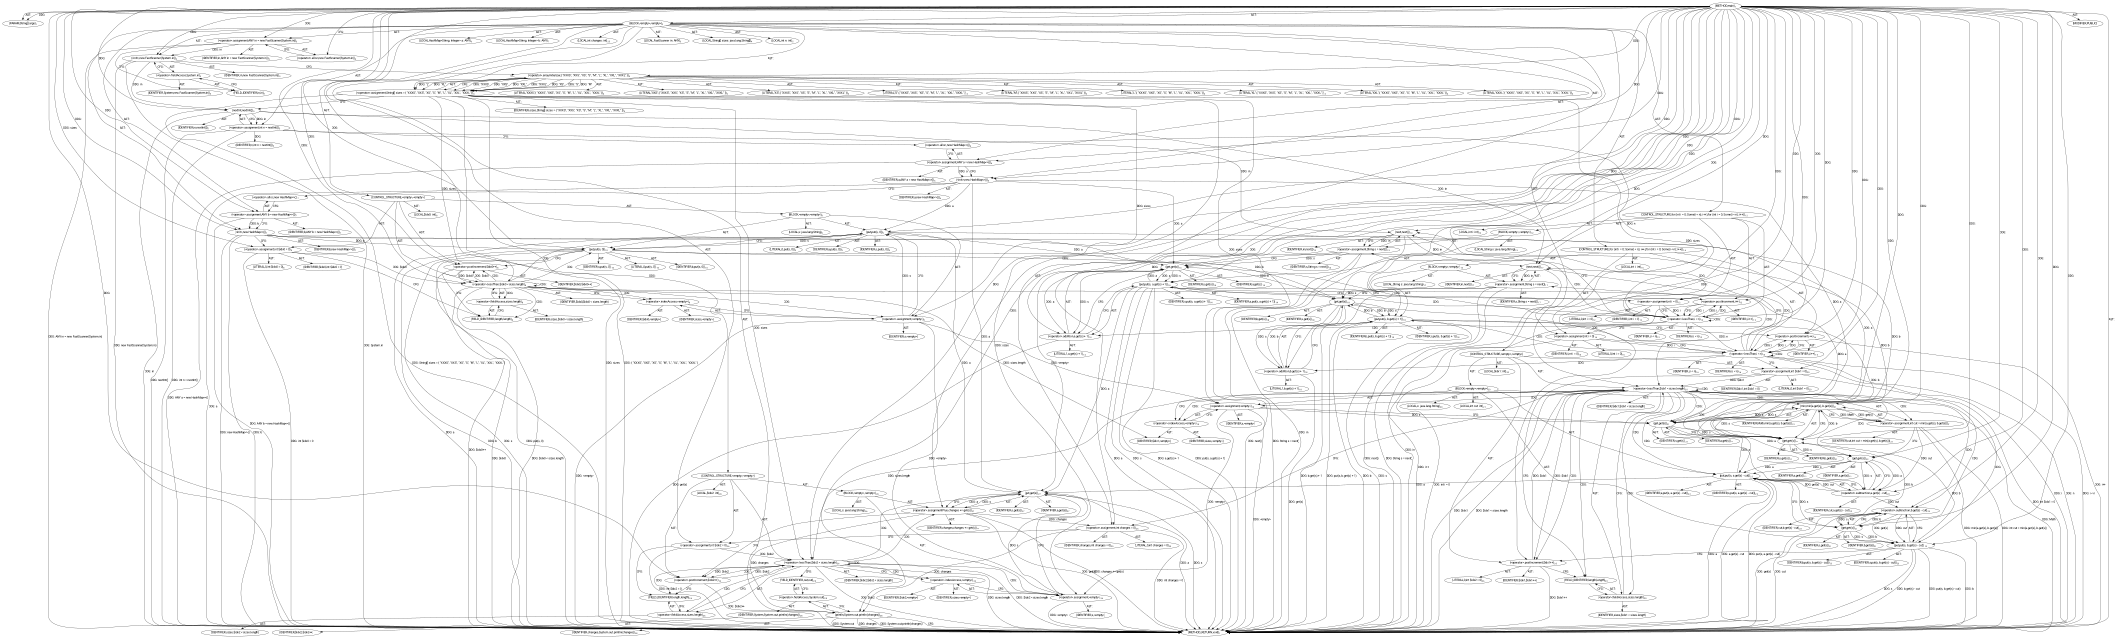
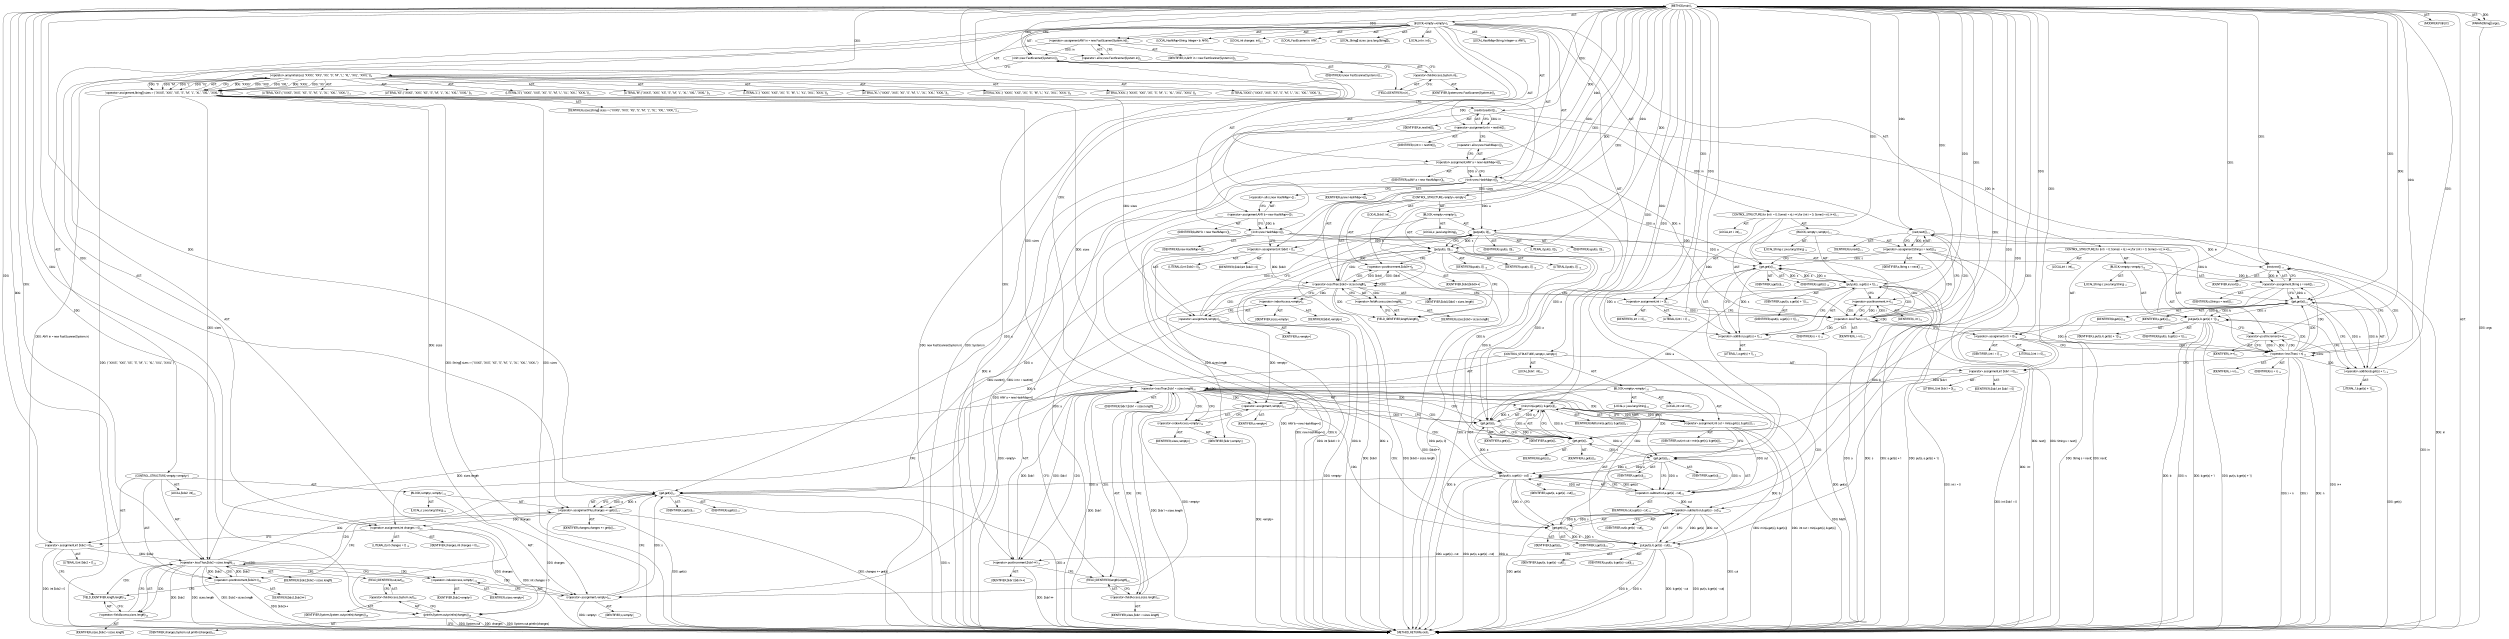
(746, 8) -> (1393, 121)
(159, 103) -> none
(70, 128) -> (1596, 128)
(258, 137) -> (1456, 137)
(1203, 293) -> (1782, 310)
(1735, 493) -> none
(1501, 572) -> (74, 553)
(603, 624) -> (264, 588)
none -> (2256, 630)
